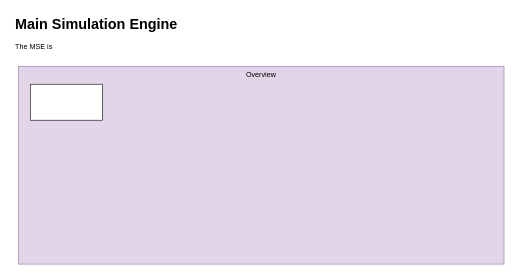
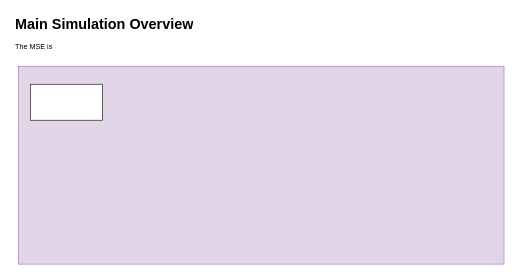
(53, 15) -> (57, 15)
(261, 75) -> none
